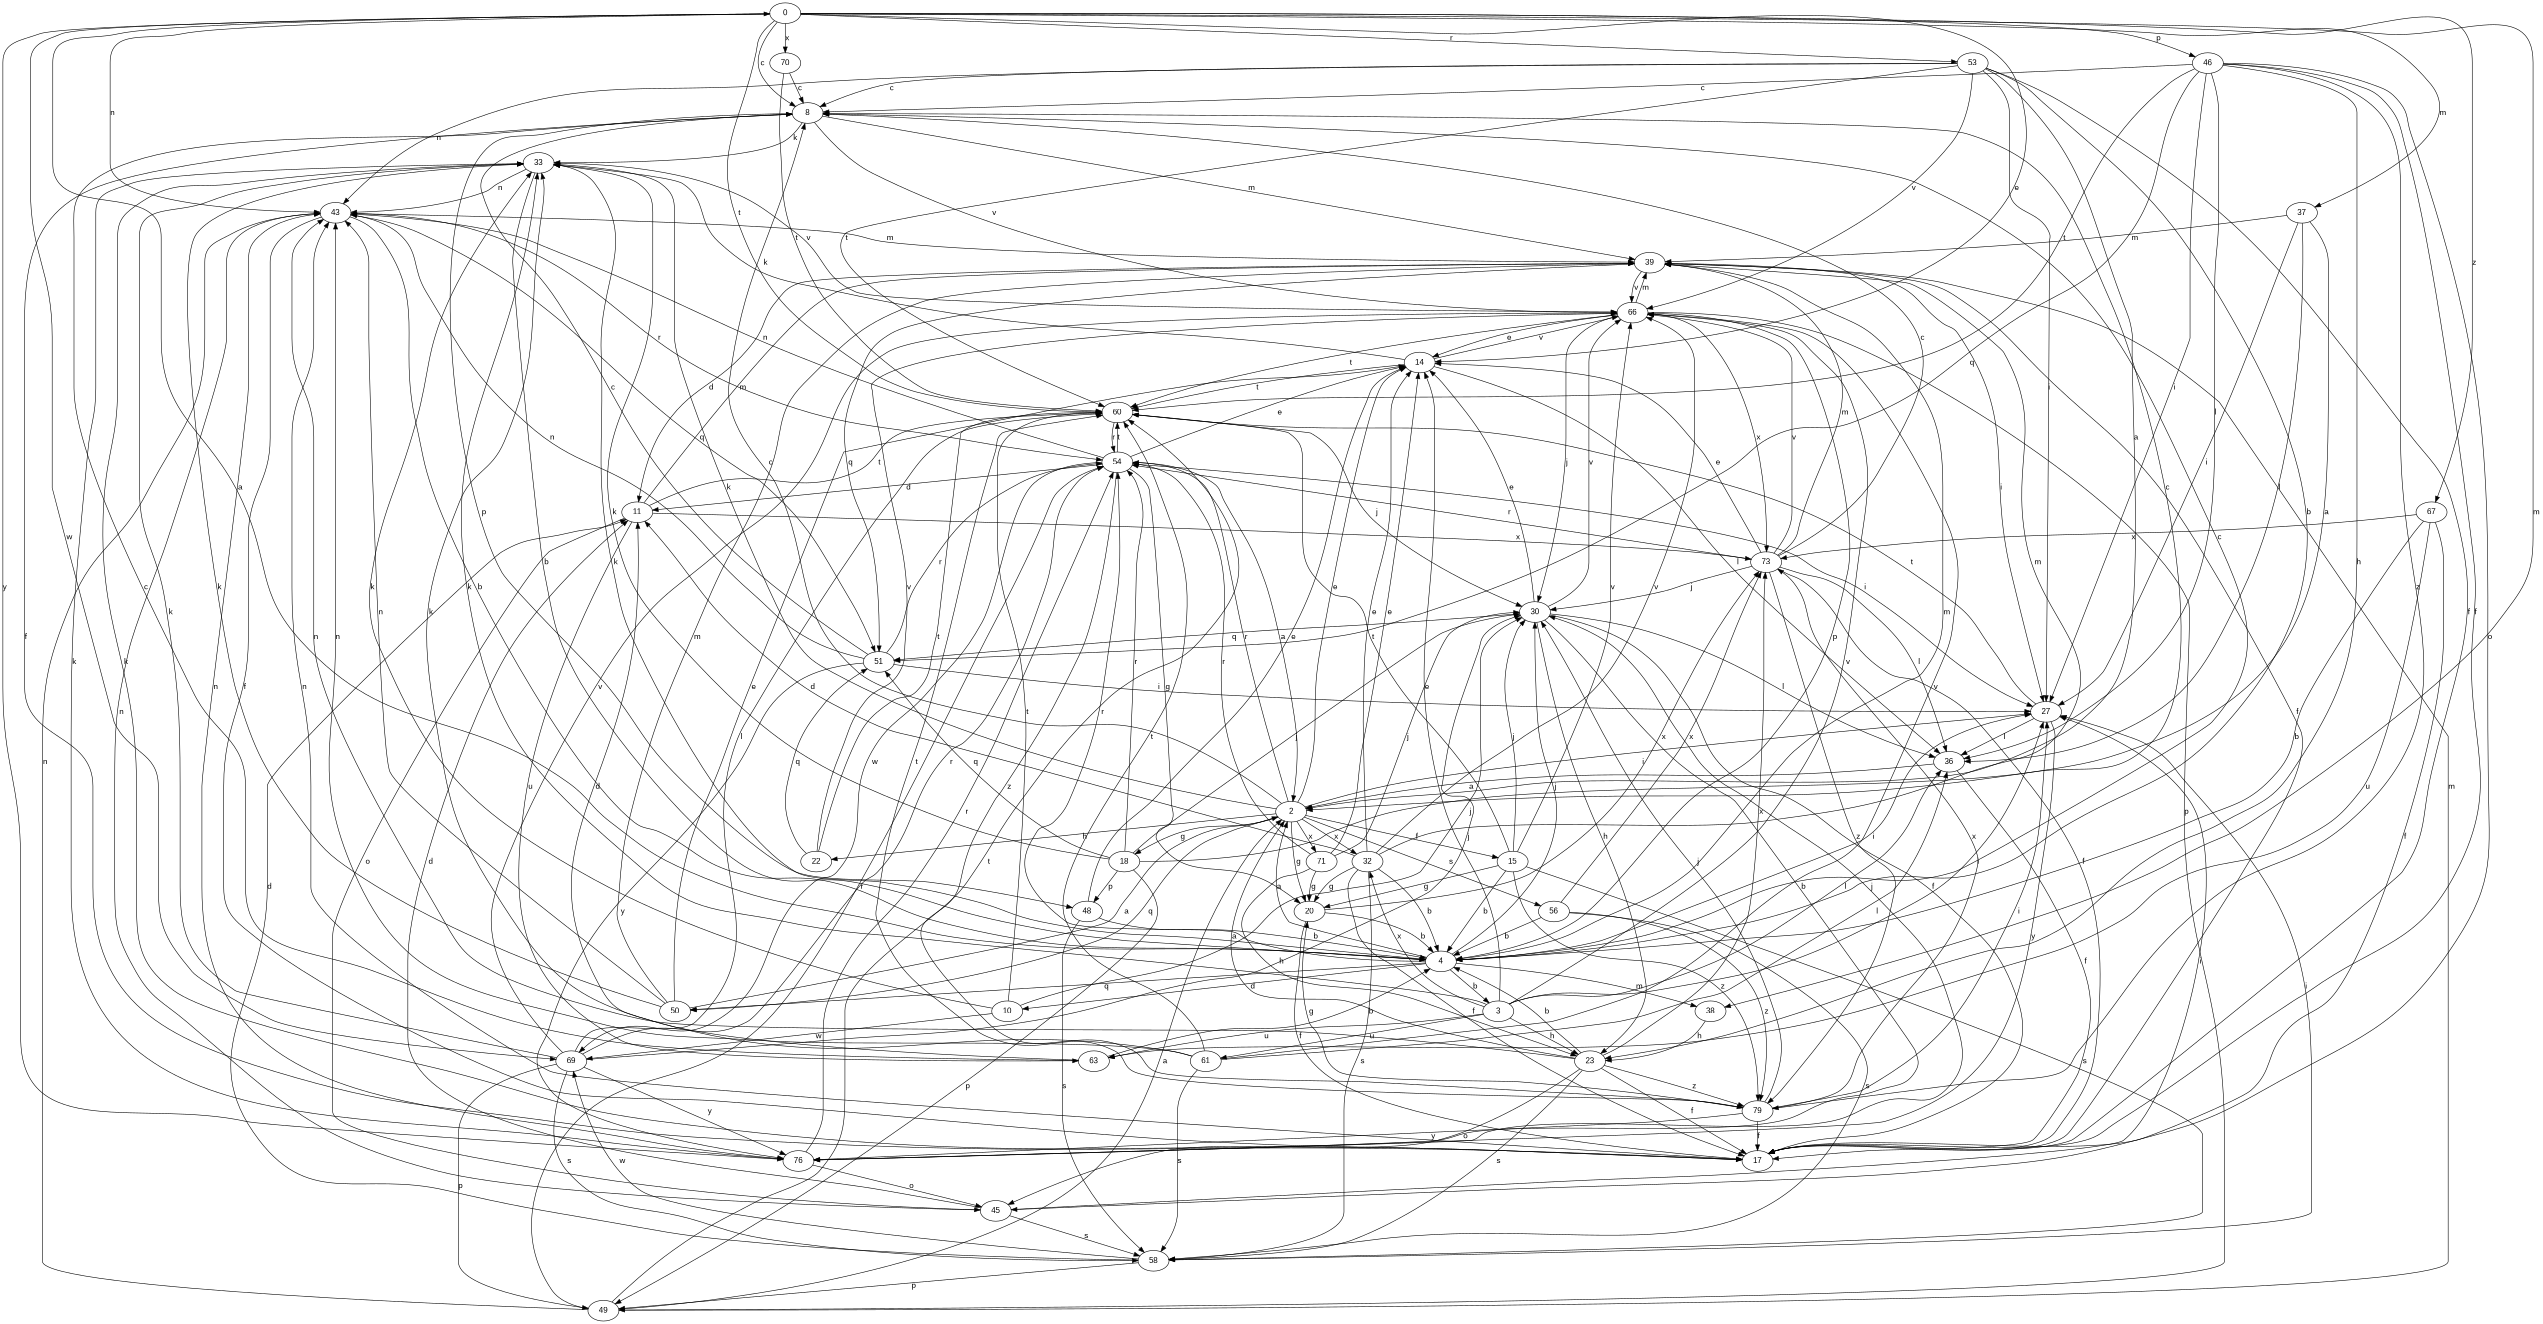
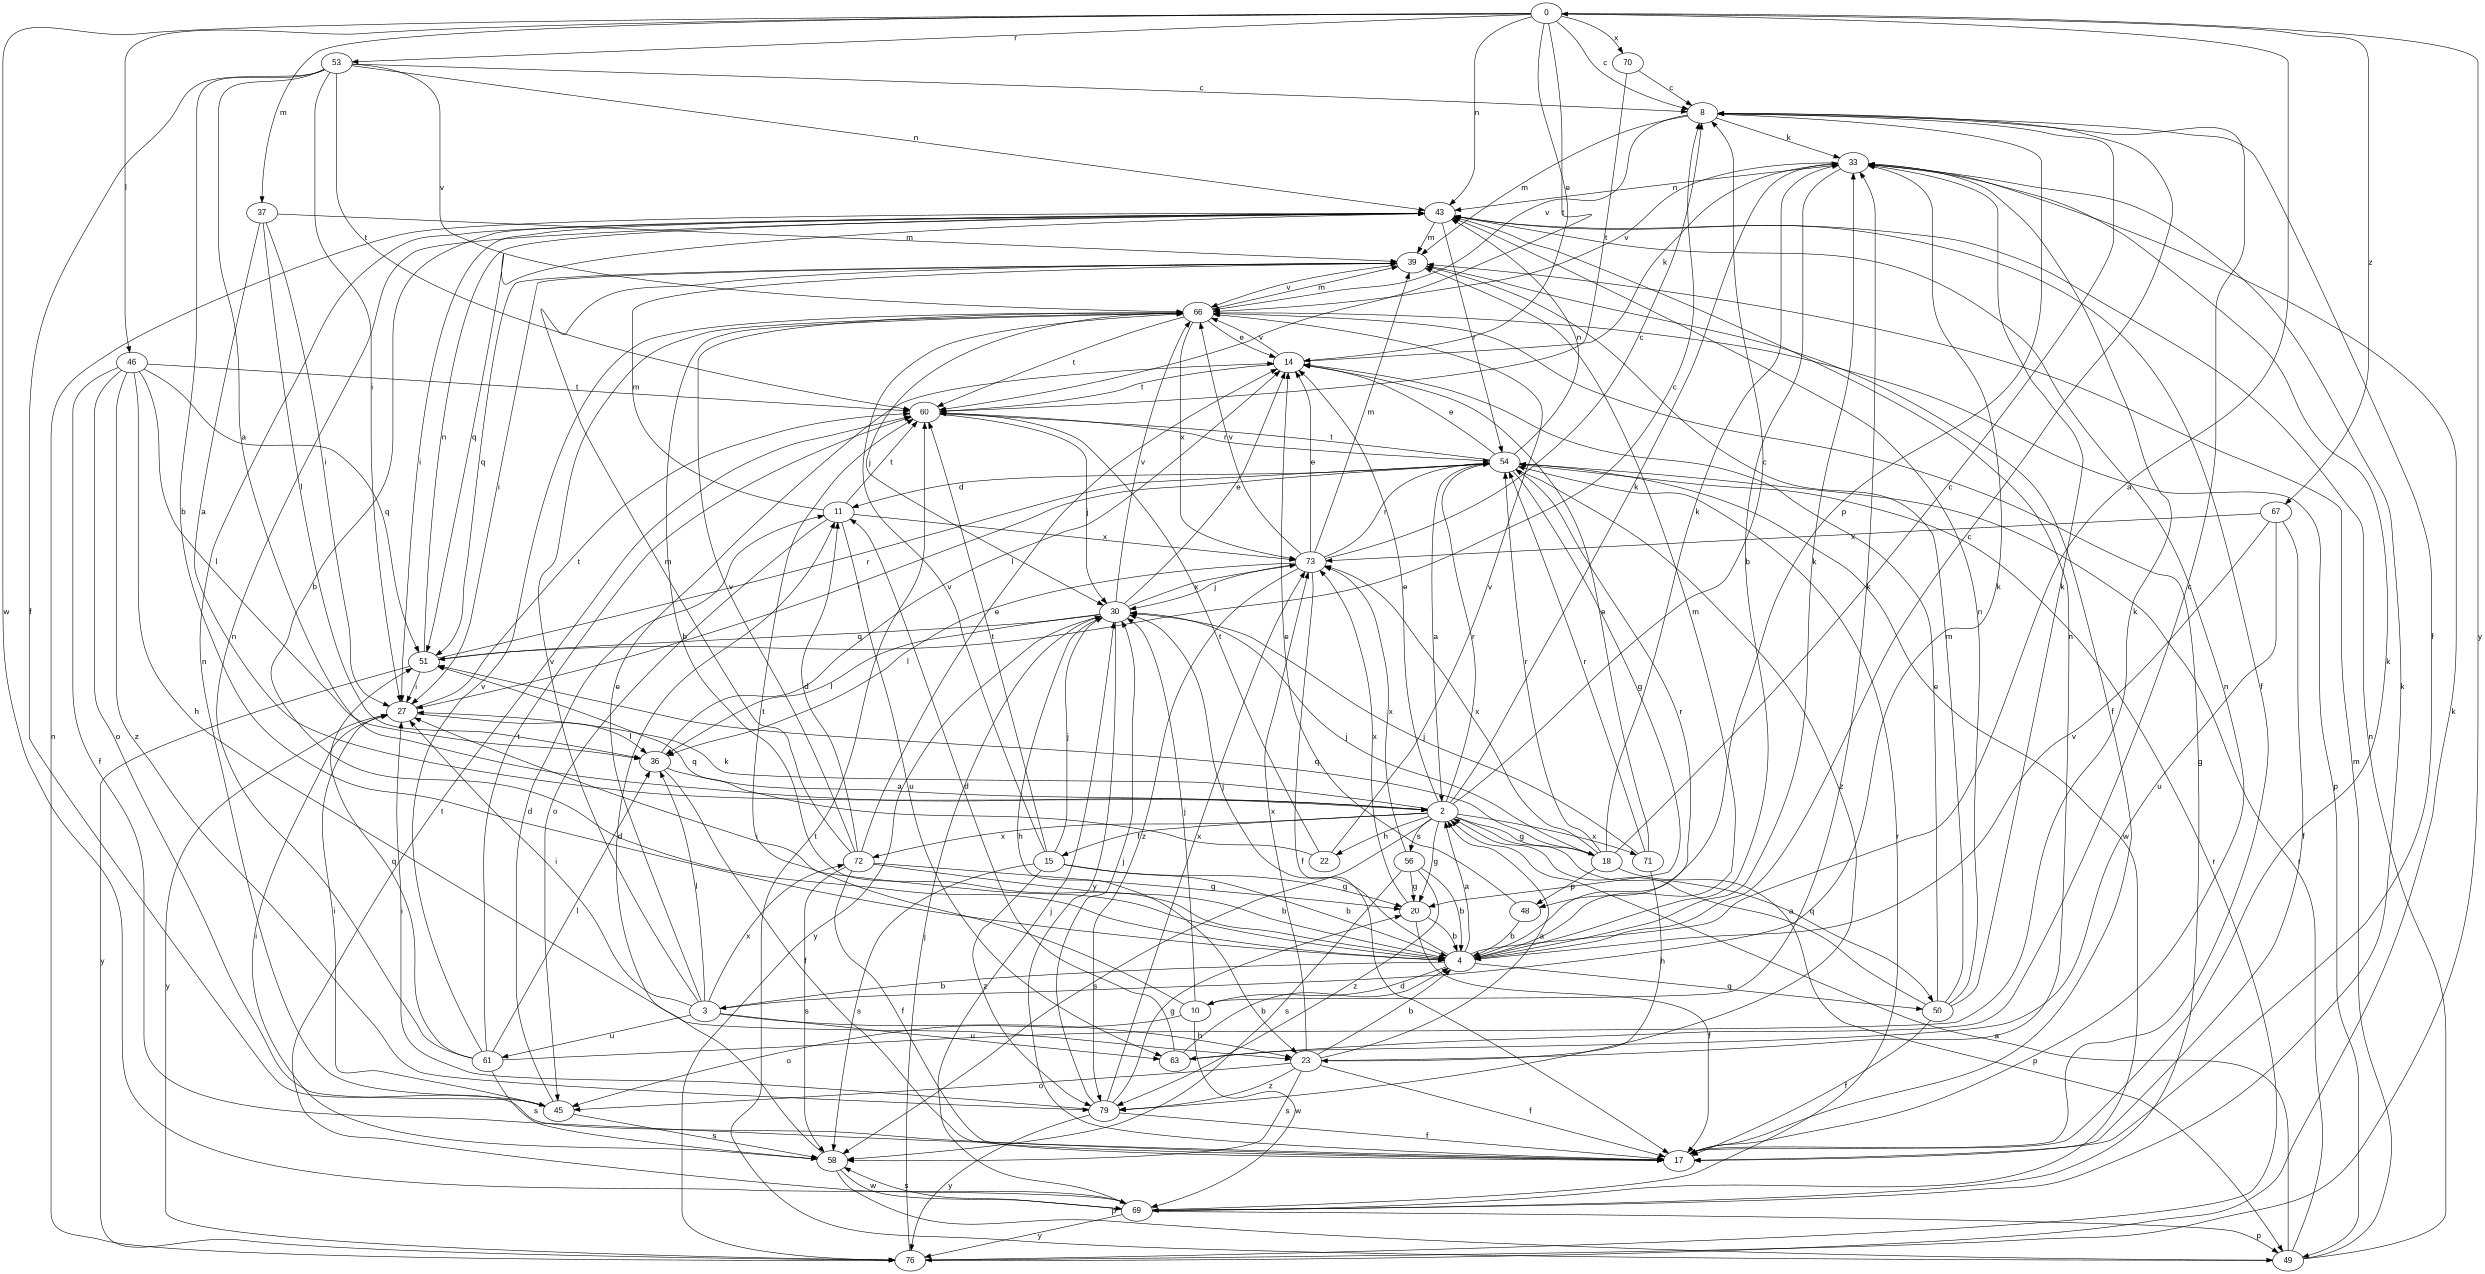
(2158, 38) -> (126, 188)
(1511, 91) -> none
(940, 274) -> none
(2170, 394) -> (482, 252)
(1690, 519) -> (953, 580)
none -> (1207, 580)
(1835, 637) -> (685, 637)
(600, 687) -> (2200, 762)
none -> (1467, 709)
(742, 737) -> (442, 812)
(2297, 737) -> (2074, 737)
(1643, 762) -> (726, 762)
none -> (382, 858)
(1367, 862) -> (859, 862)
(1311, 883) -> (1412, 884)
(1803, 887) -> (815, 936)
(1933, 887) -> (1095, 887)
(1711, 1011) -> none
(1131, 1070) -> none
(1062, 1095) -> (1128, 962)
none -> (1820, 1096)
(894, 1185) -> (876, 1035)
